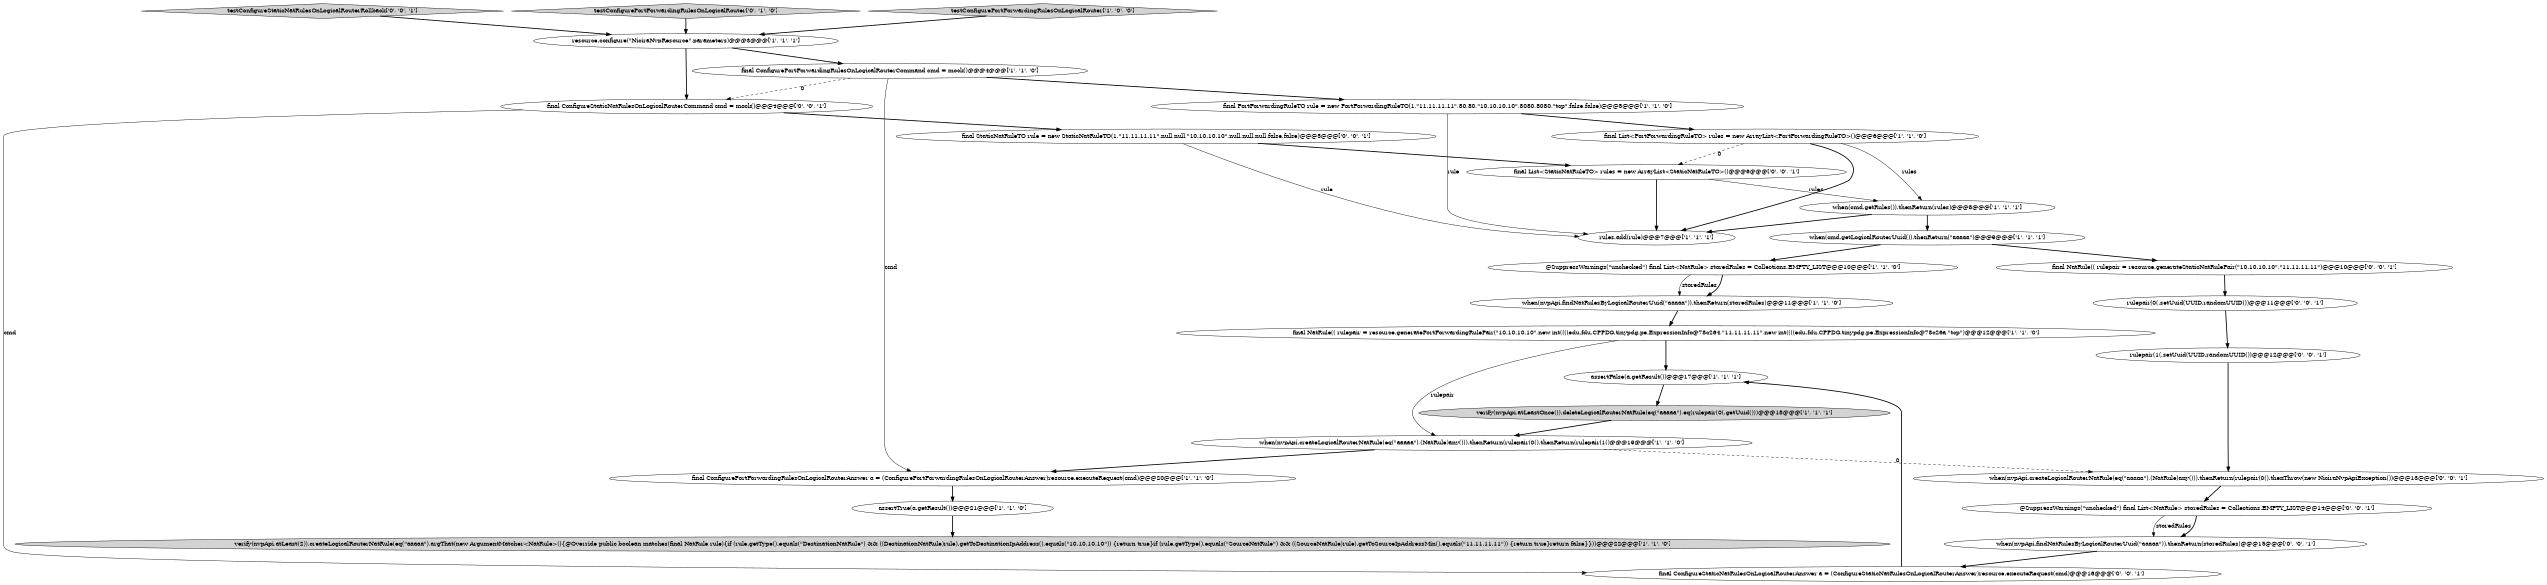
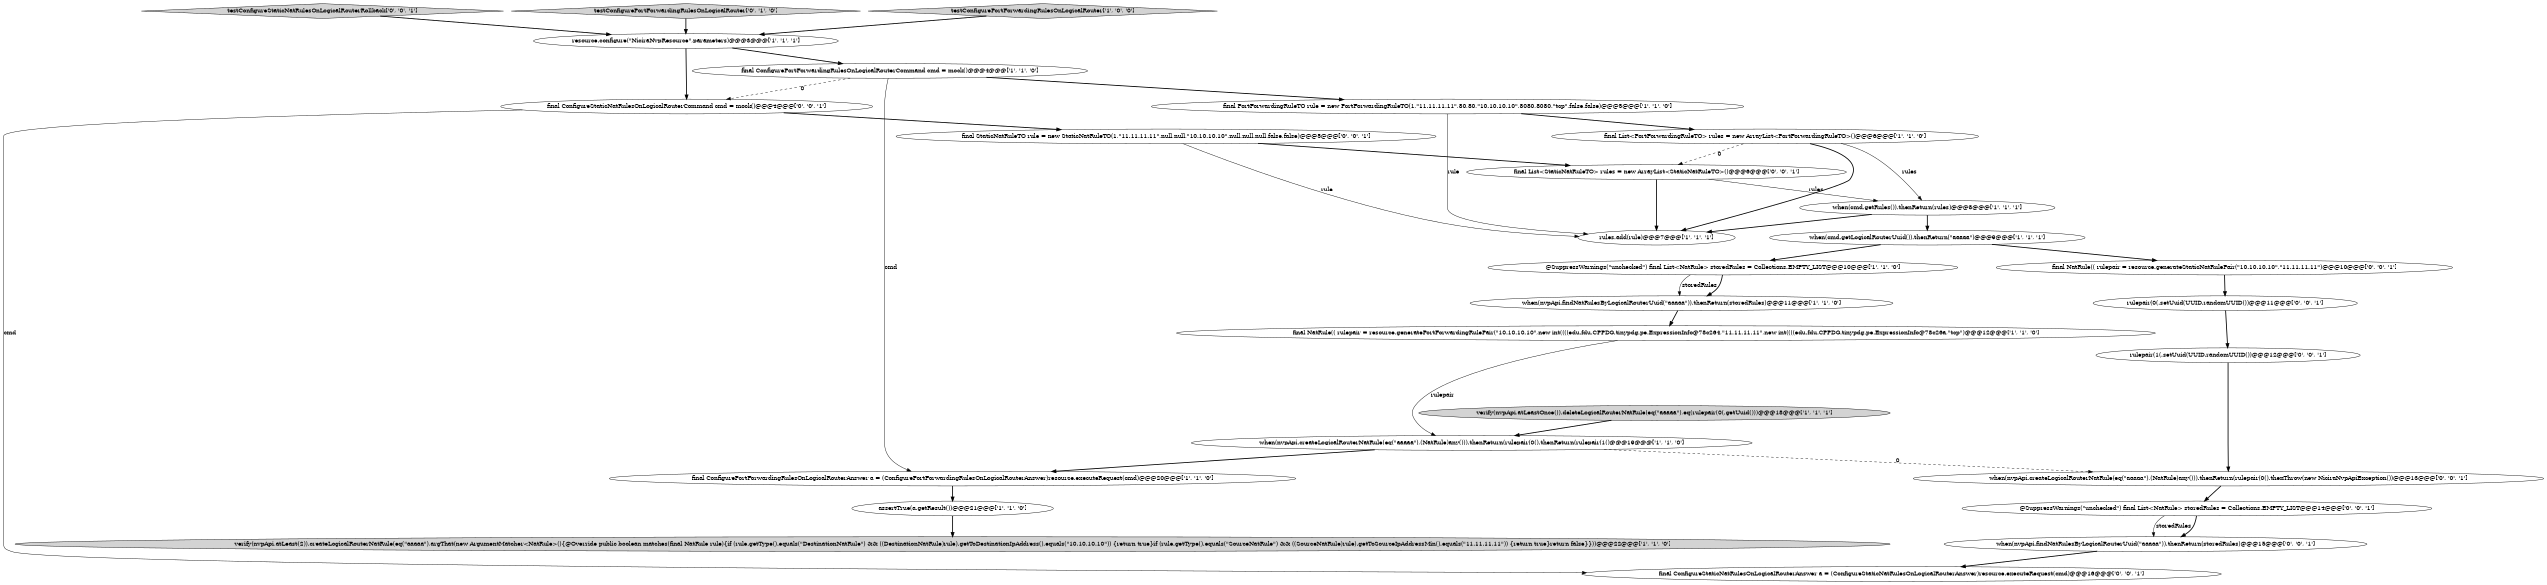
(1666, 377) -> none
